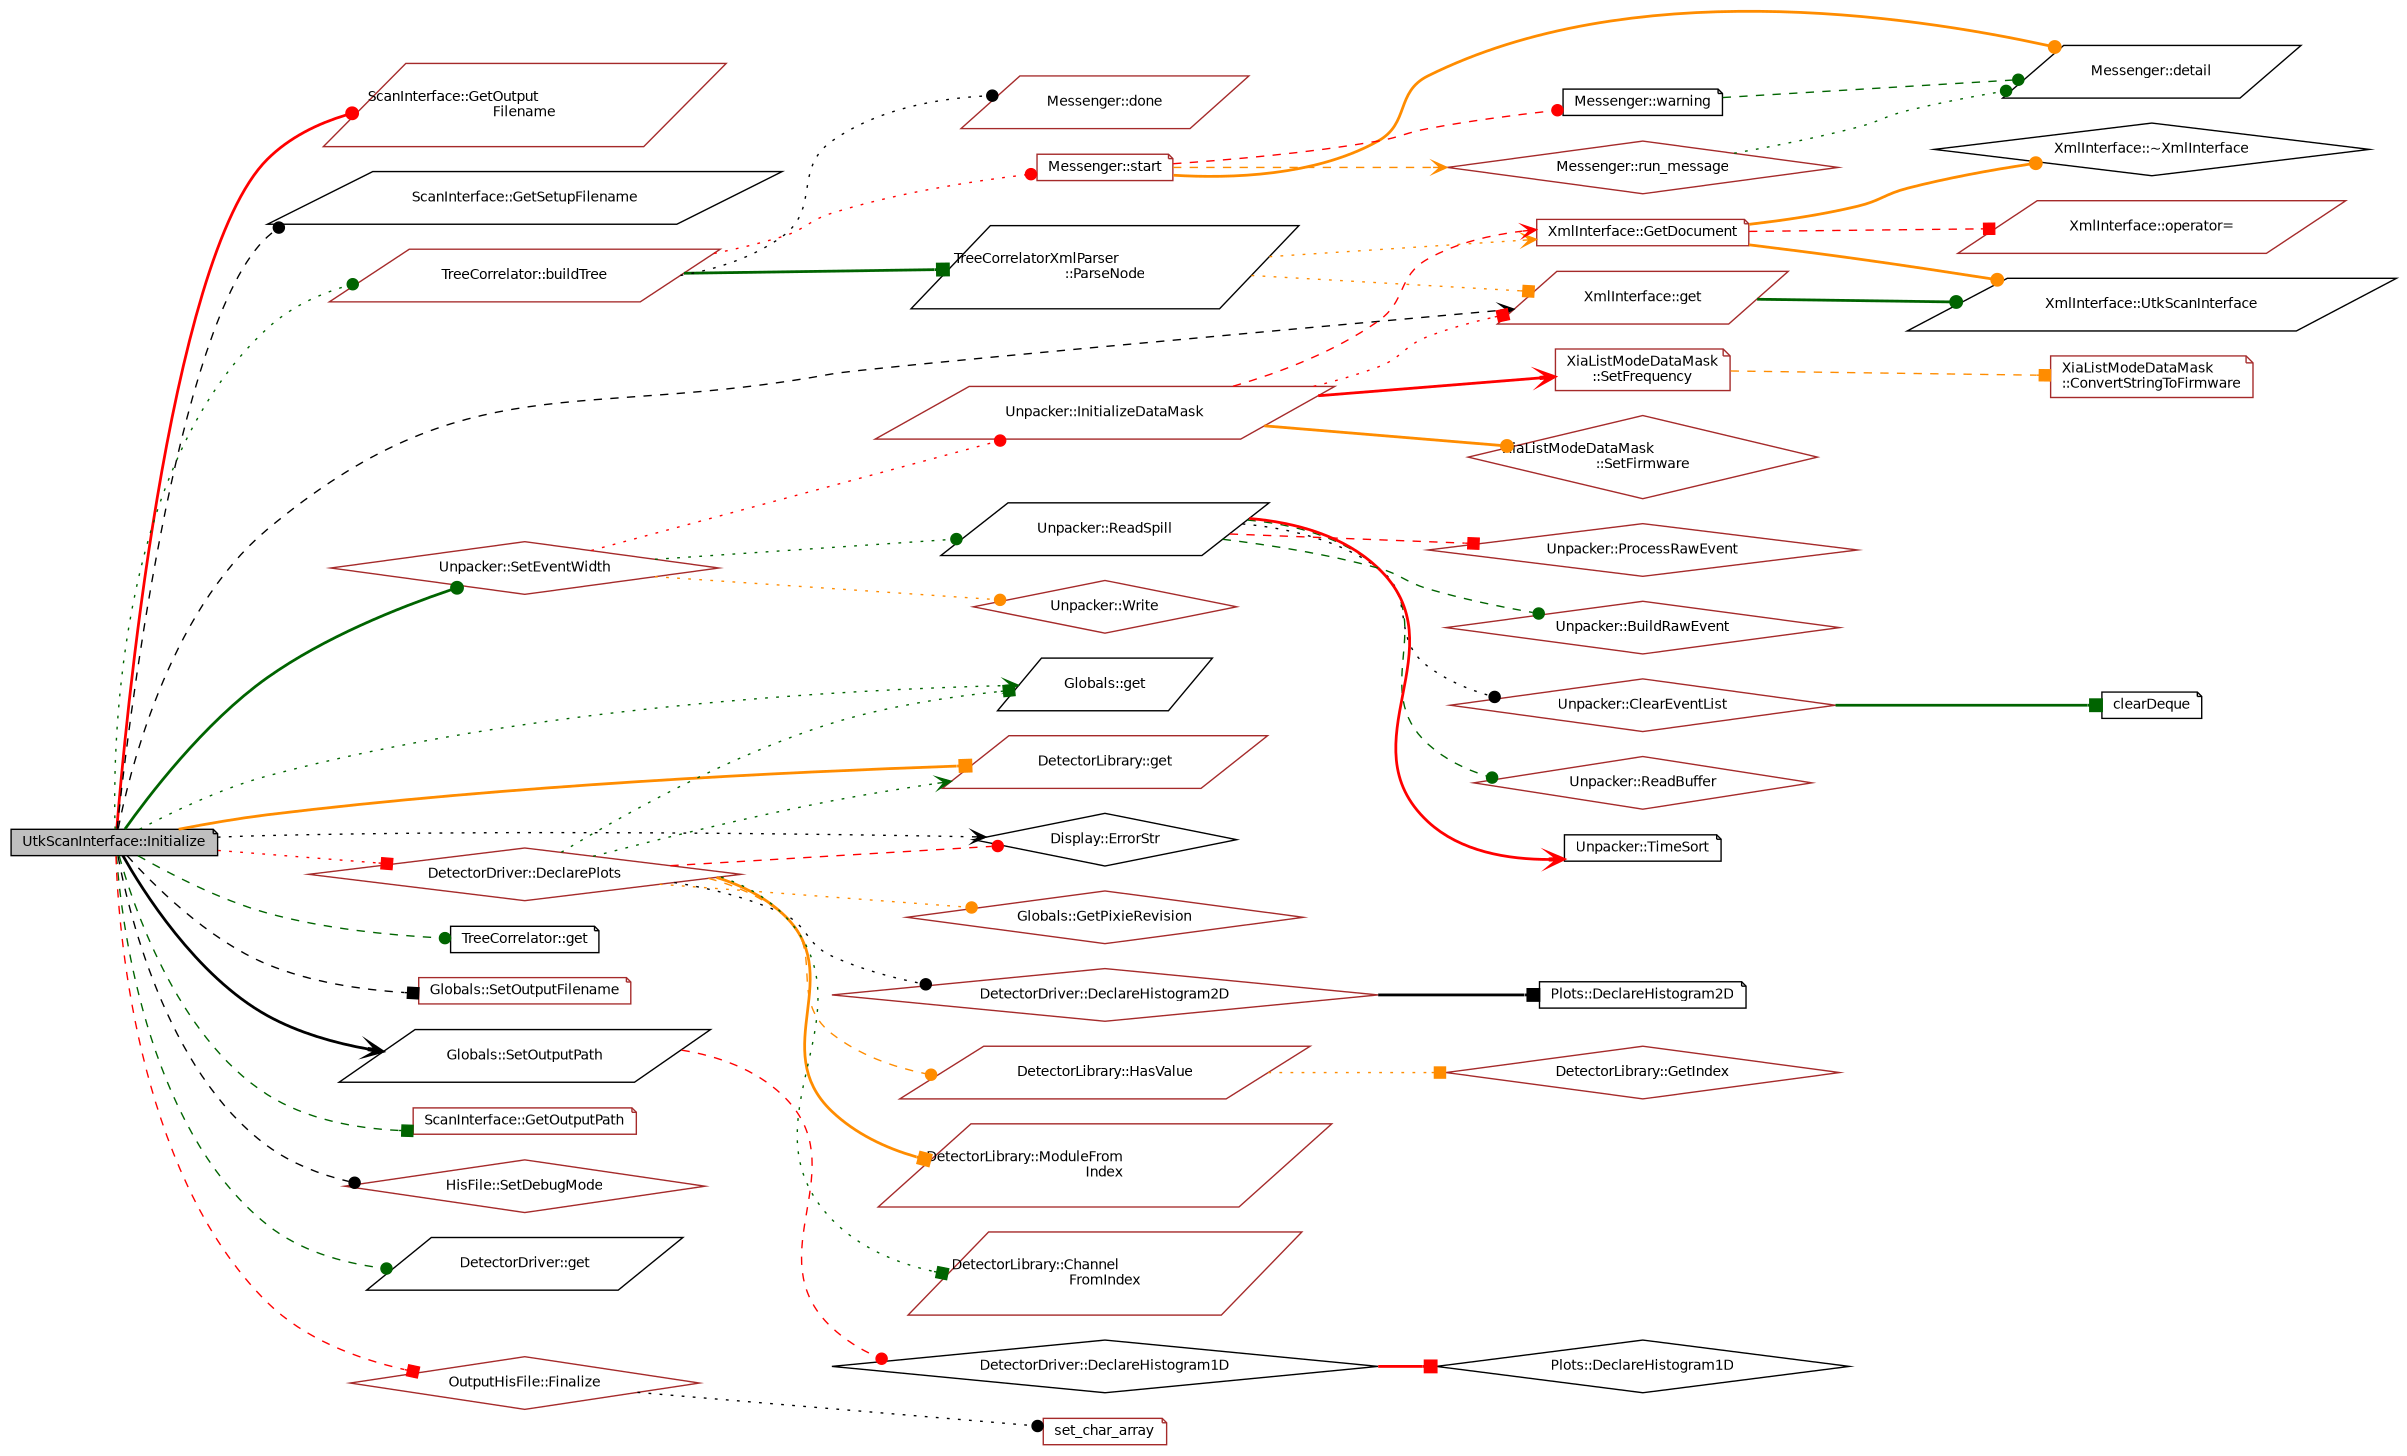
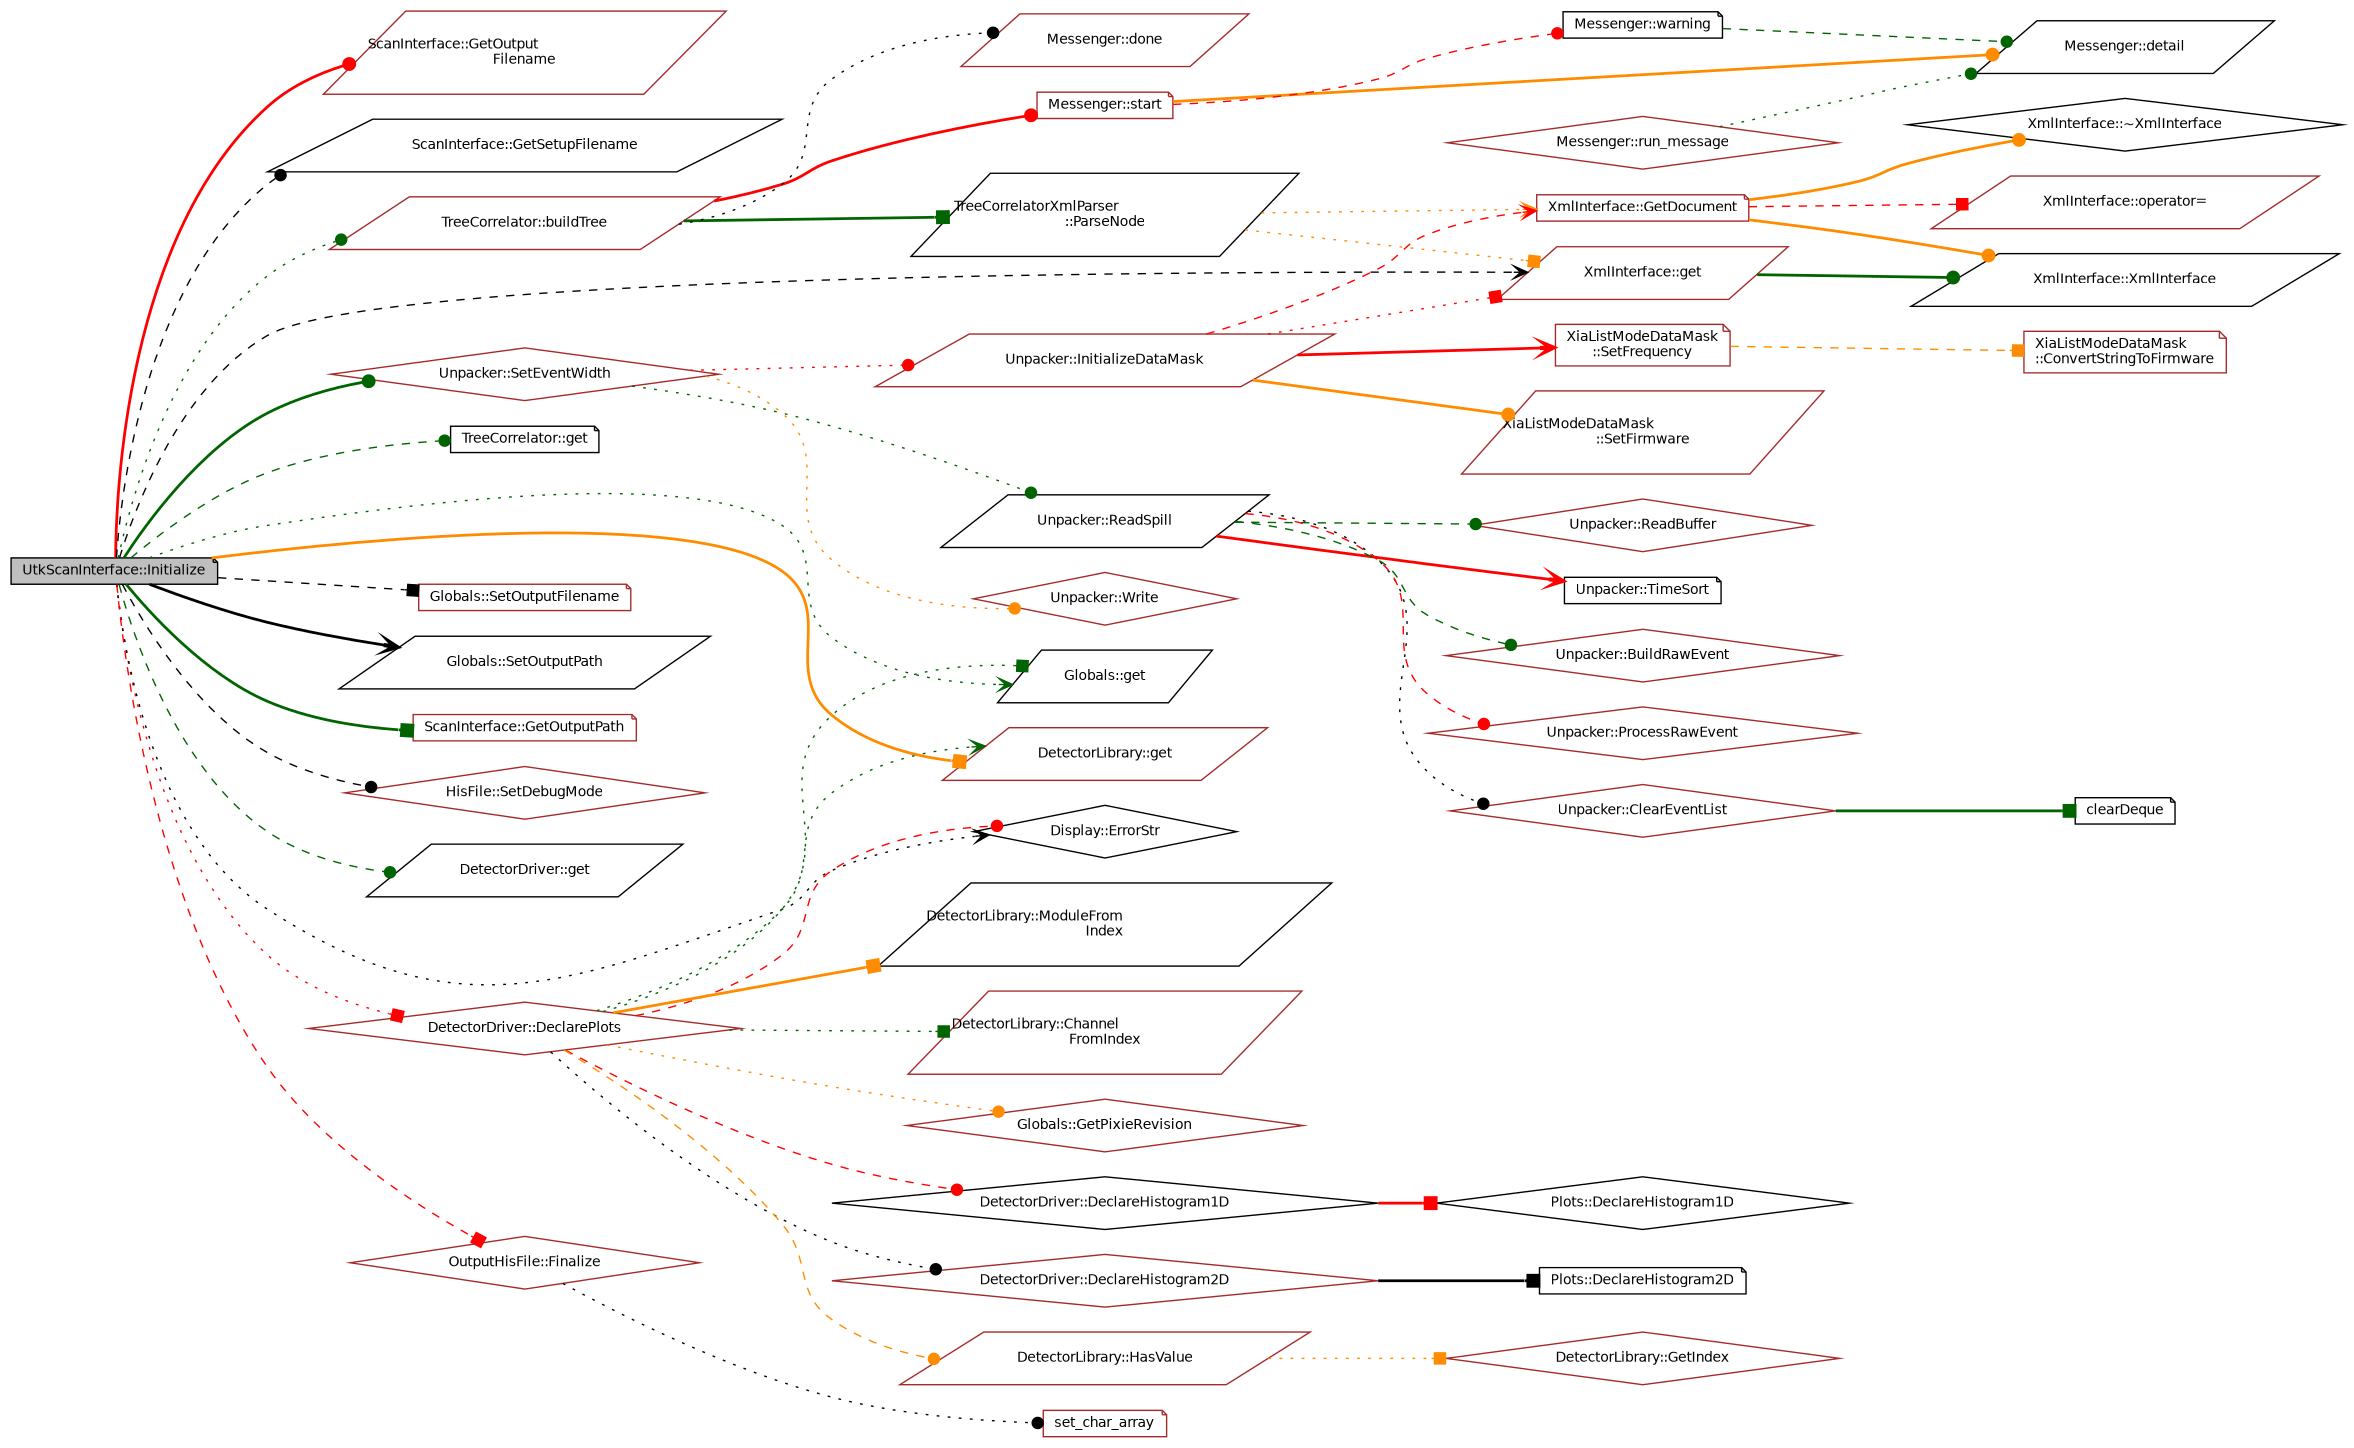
(1342, 167) -> none
(866, 203) -> (867, 150)
(2152, 305) -> (2125, 280)
(1643, 457) -> (1643, 432)
(1353, 539) -> (1397, 586)
(212, 1045) -> (245, 690)
(811, 1162) -> (752, 1137)
(1105, 1165) -> (1105, 925)
